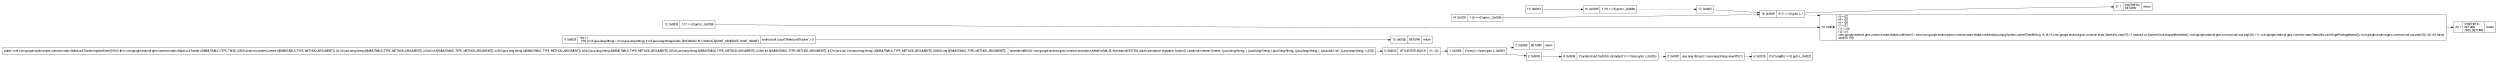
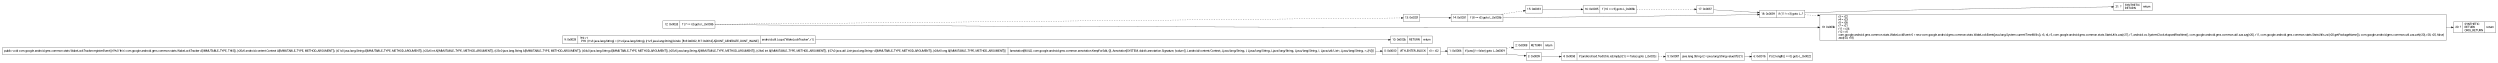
none -> (1512, 13)
none -> (1411, 18)
